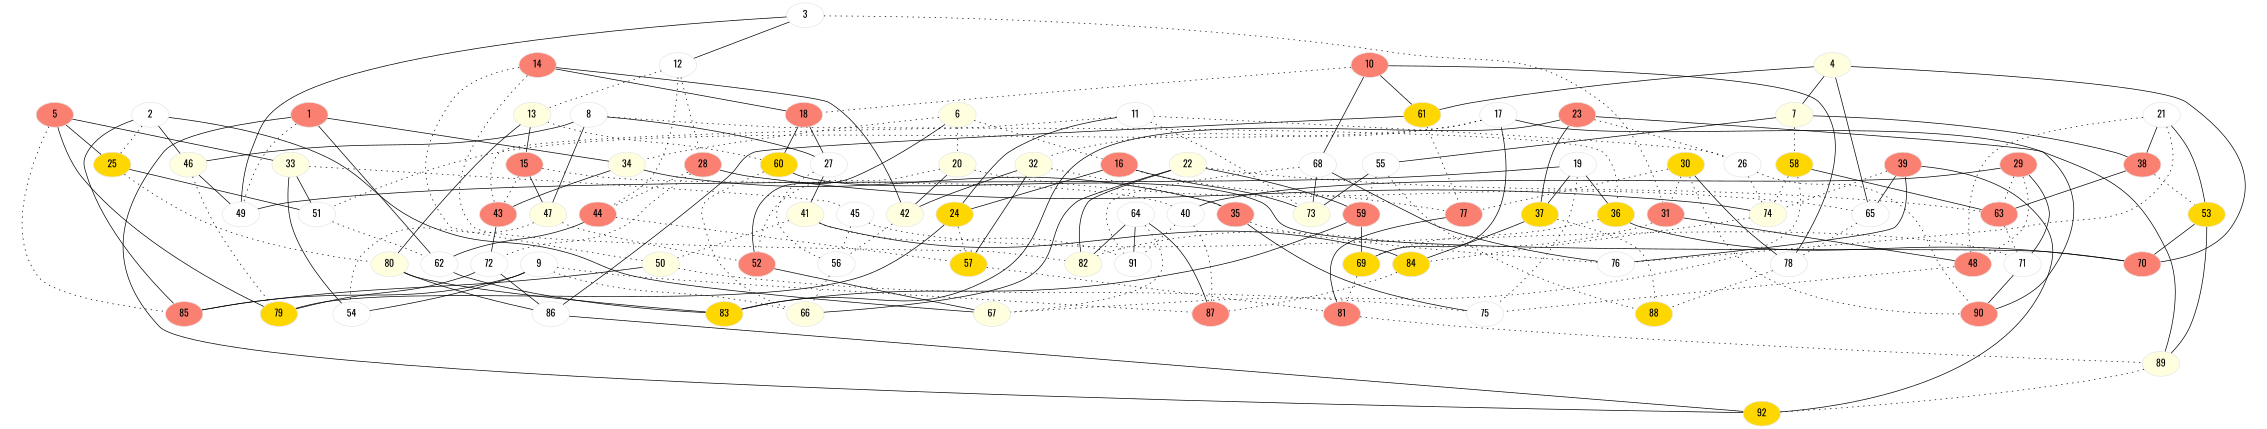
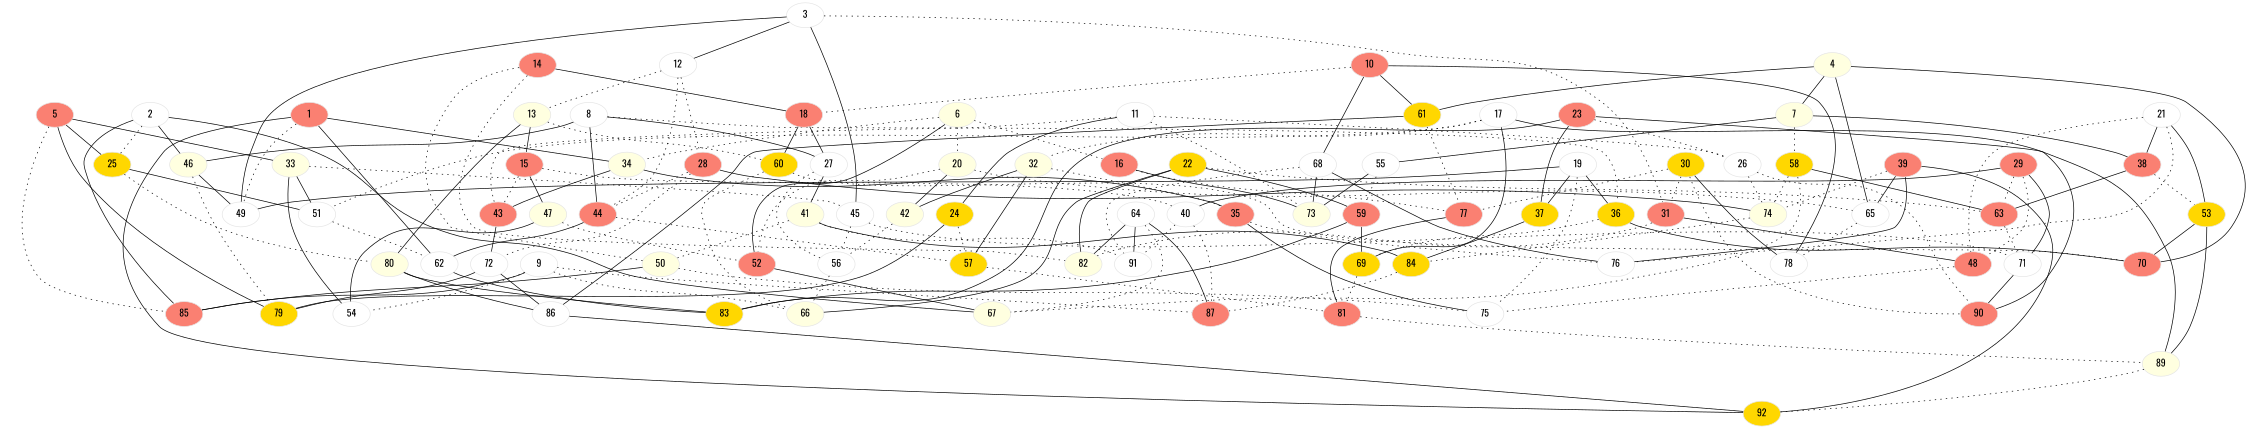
(755, 90) -> none
none -> (845, 116)
(568, 165) -> (593, 165)
(1188, 165) -> (1188, 165)
(1030, 191) -> none
(403, 230) -> (403, 230)
(1586, 248) -> (1586, 248)
(425, 300) -> (425, 300)
(1654, 314) -> none
